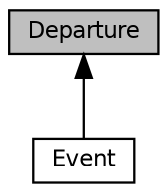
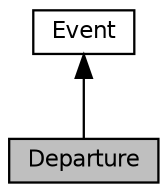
(84, 108) -> (84, 108)
